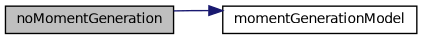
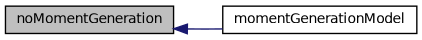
(191, 11) -> (205, 29)
